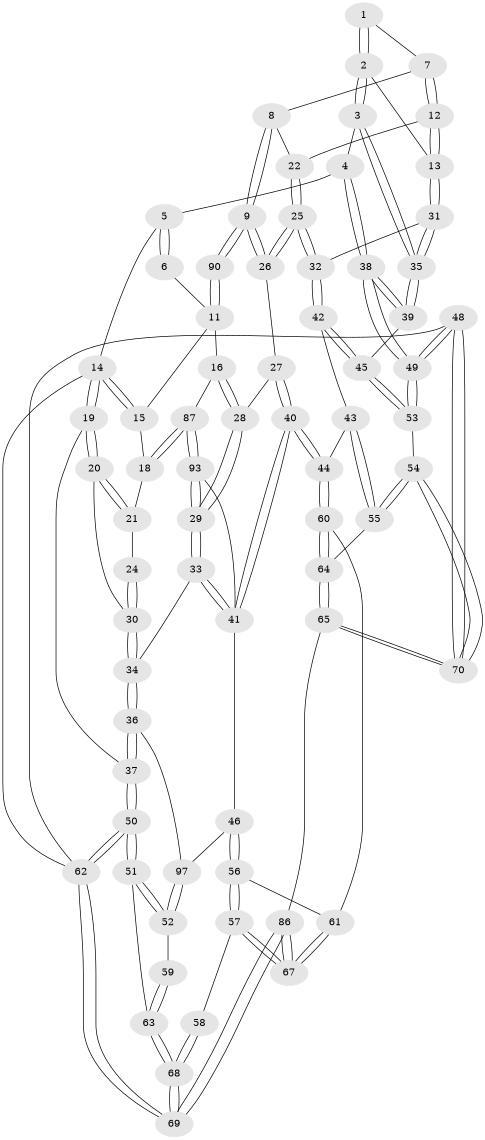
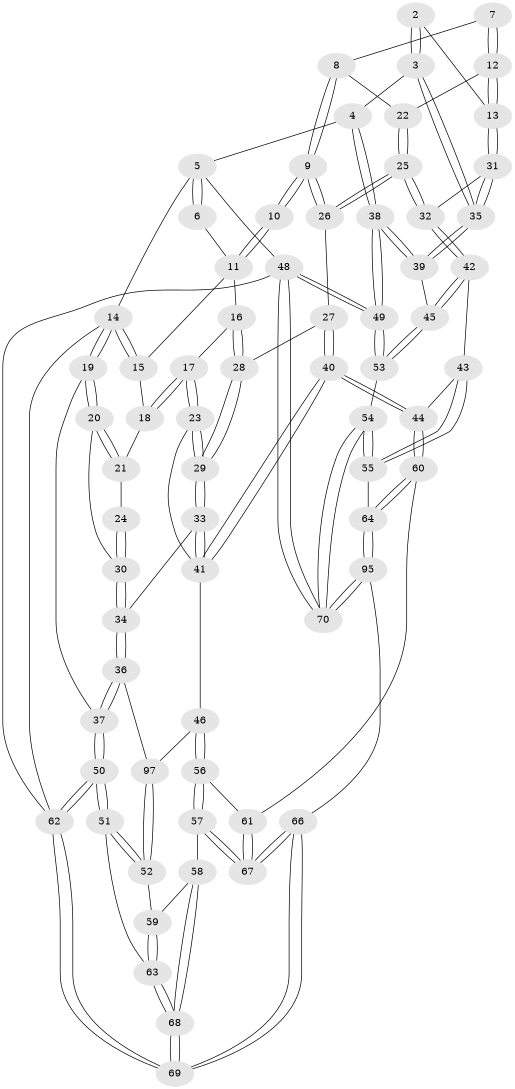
(364, 15) -> none
none -> (239, 218)
(215, 267) -> (274, 217)
(190, 419) -> (189, 368)
(195, 469) -> (195, 419)
(324, 620) -> (368, 570)
none -> (175, 897)
(285, 923) -> (298, 822)
